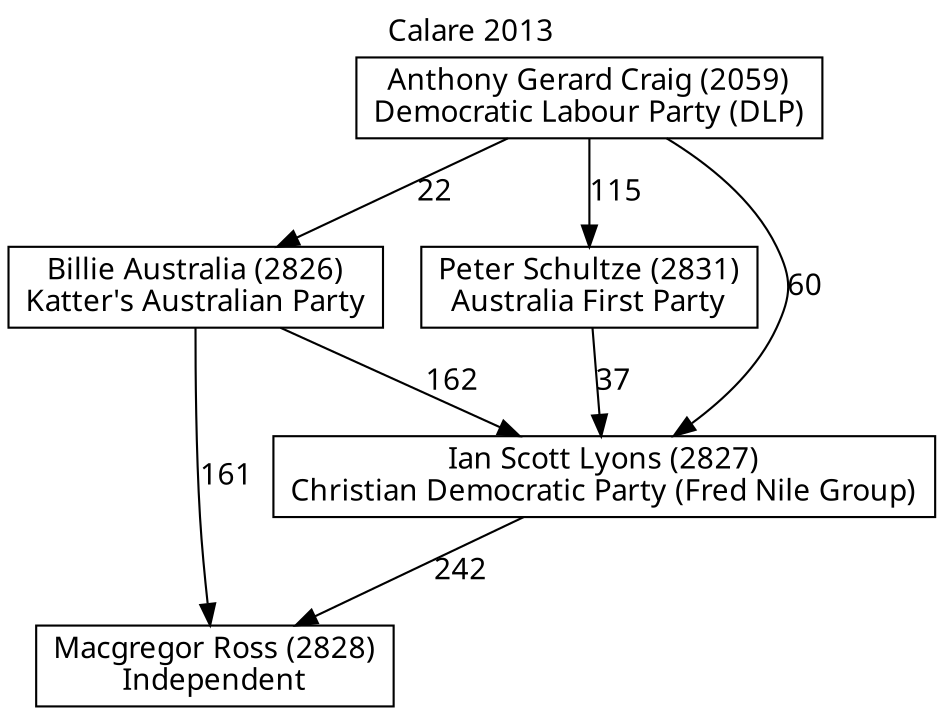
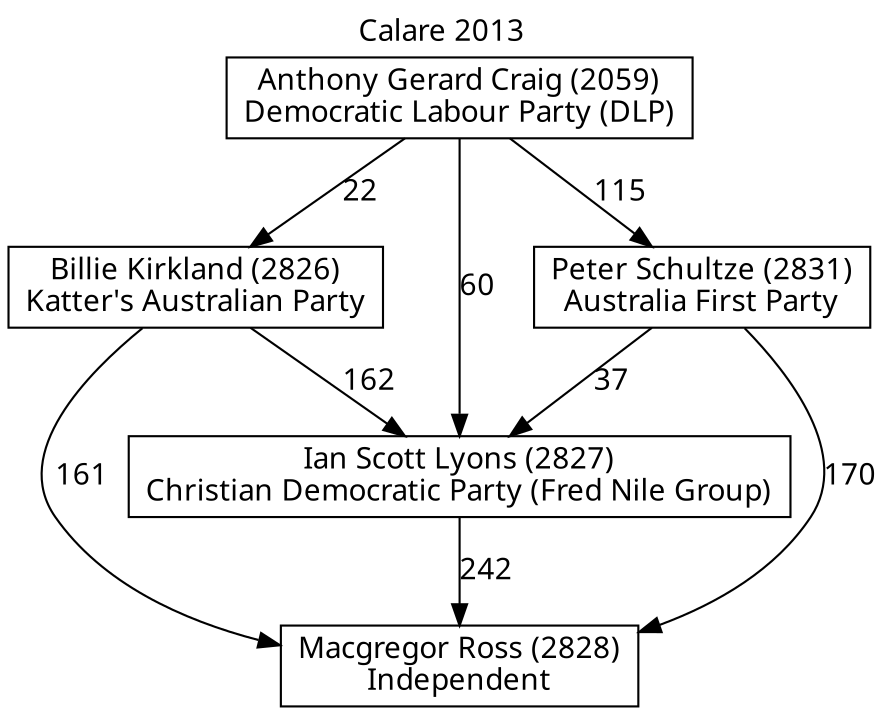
(196, 287) -> (196, 287)
none -> (816, 505)
